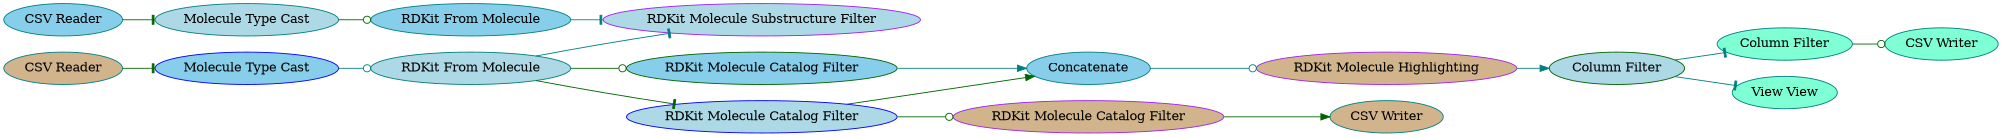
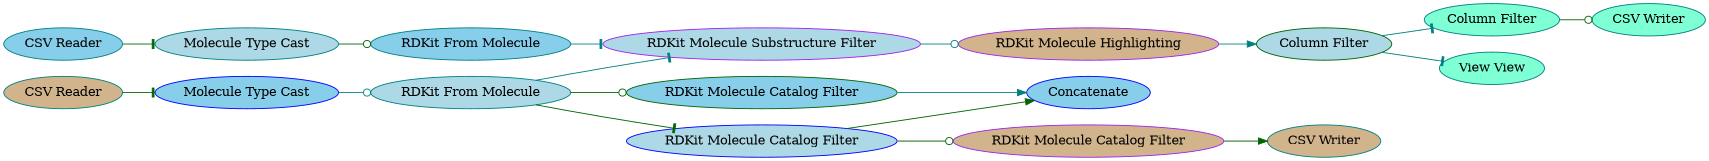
(1088, 68) -> (1088, 93)
(1200, 68) -> (936, 44)
